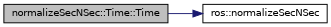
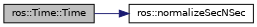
(86, 14) -> (49, 14)
